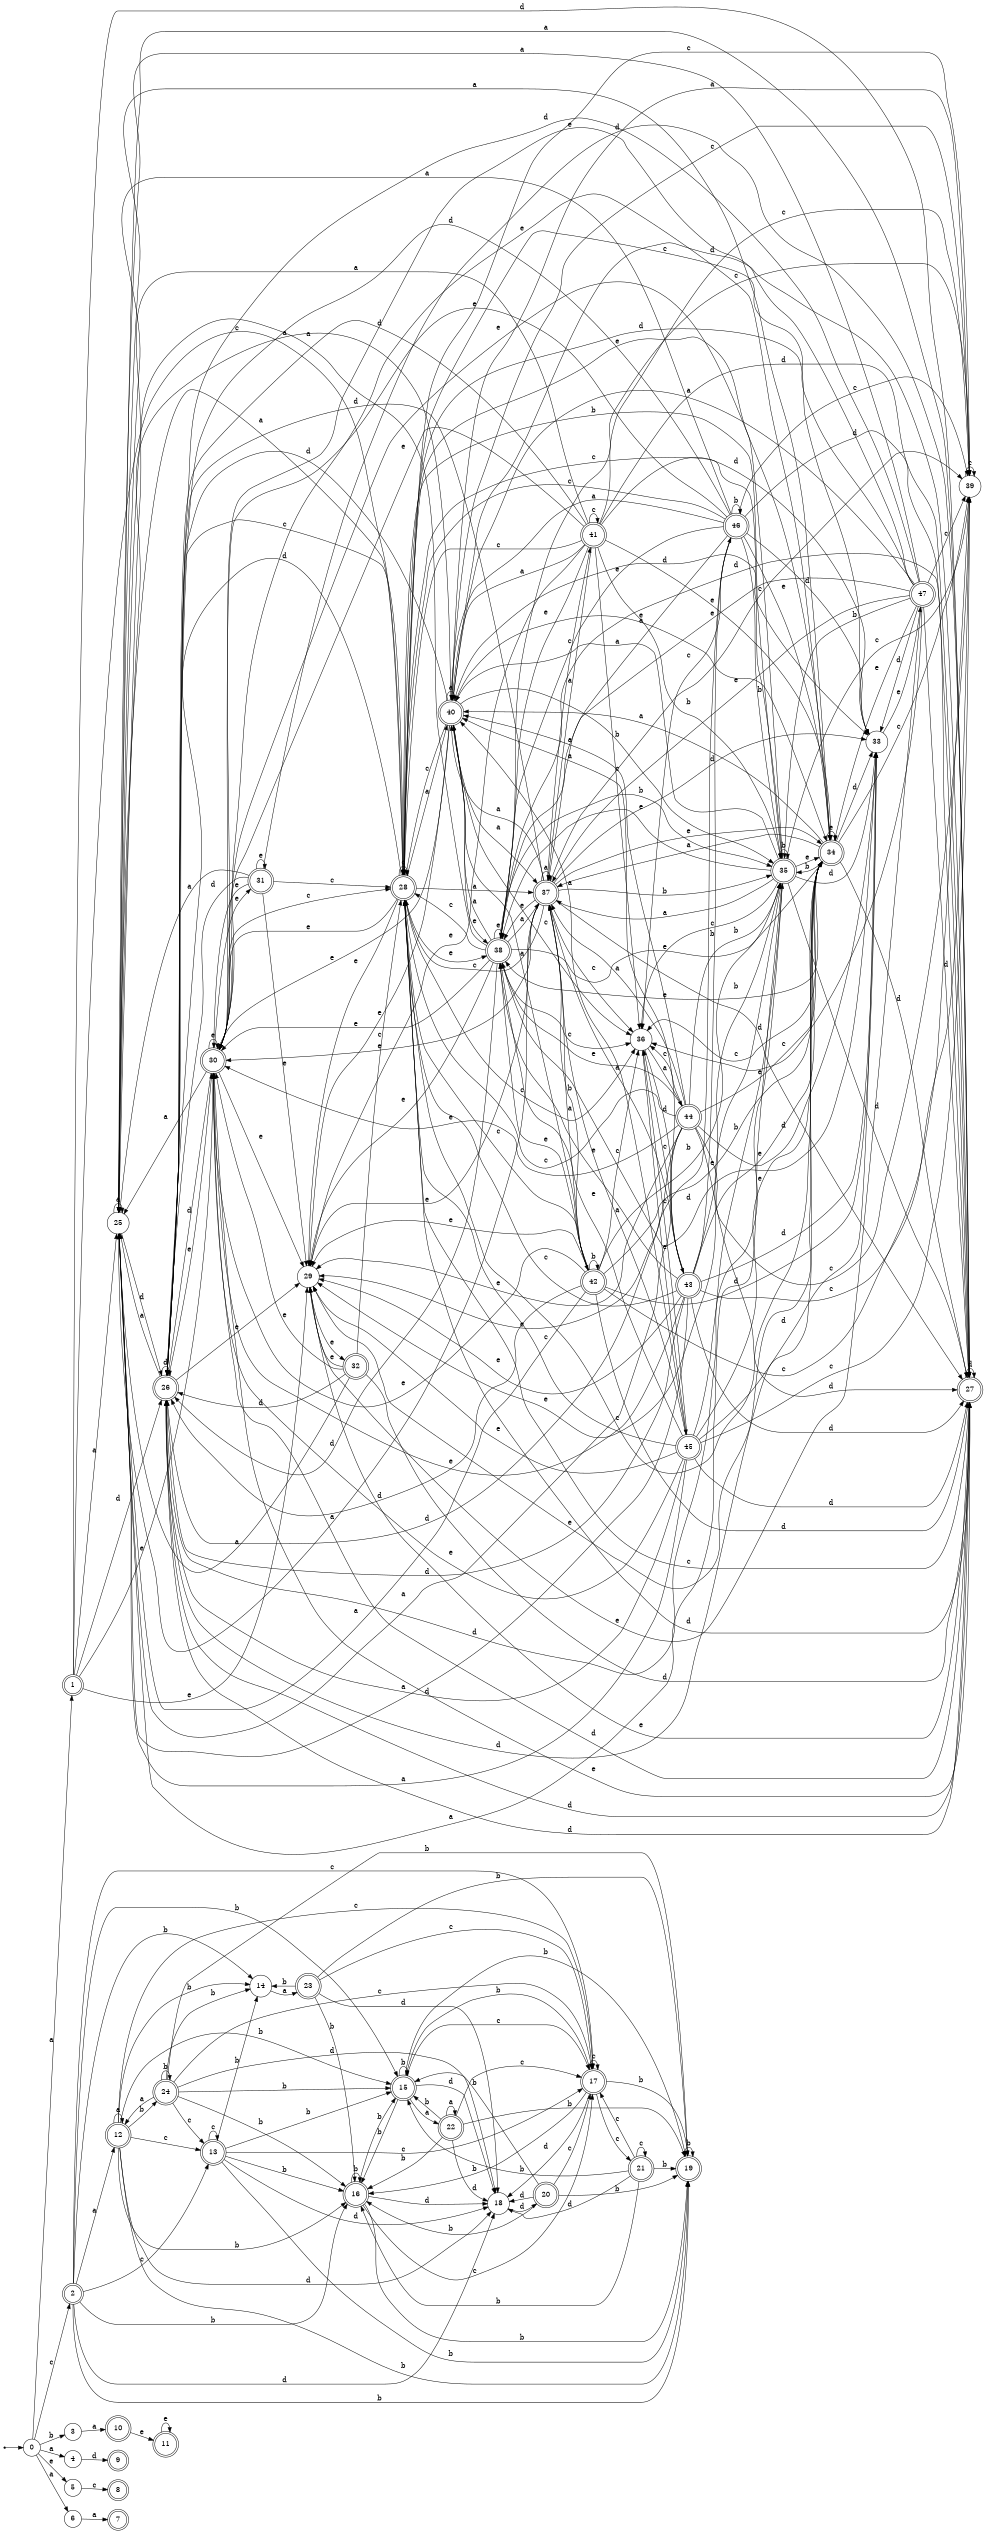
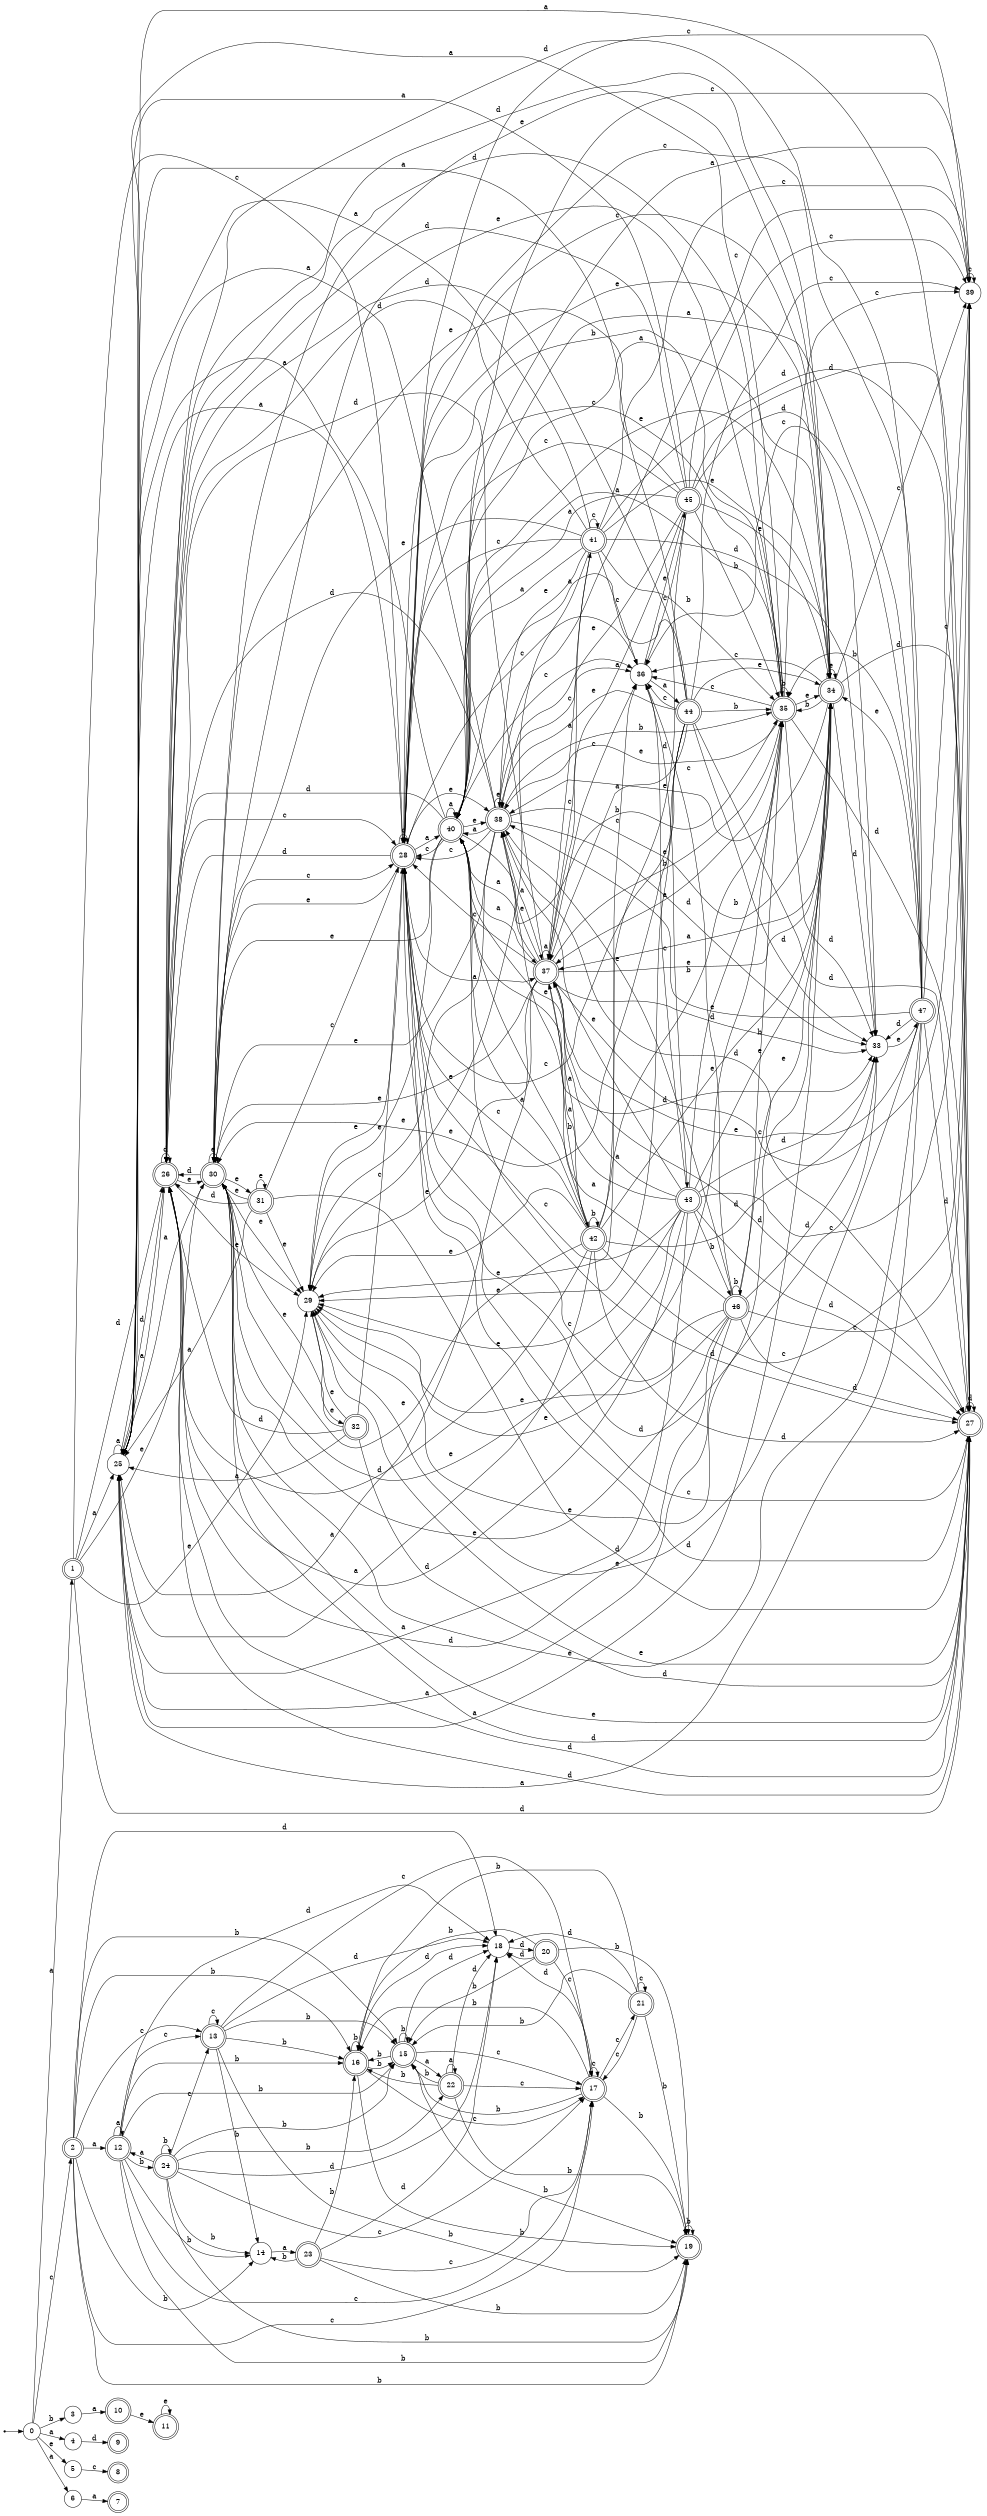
(602, 688) -> none
(259, 2131) -> (317, 2151)
